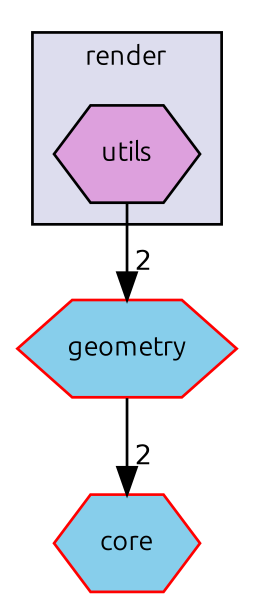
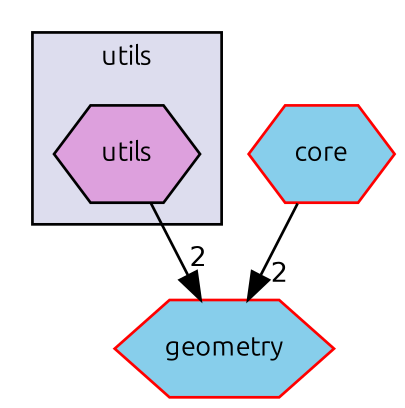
(127, 58) -> (127, 58)
(127, 433) -> (279, 239)
